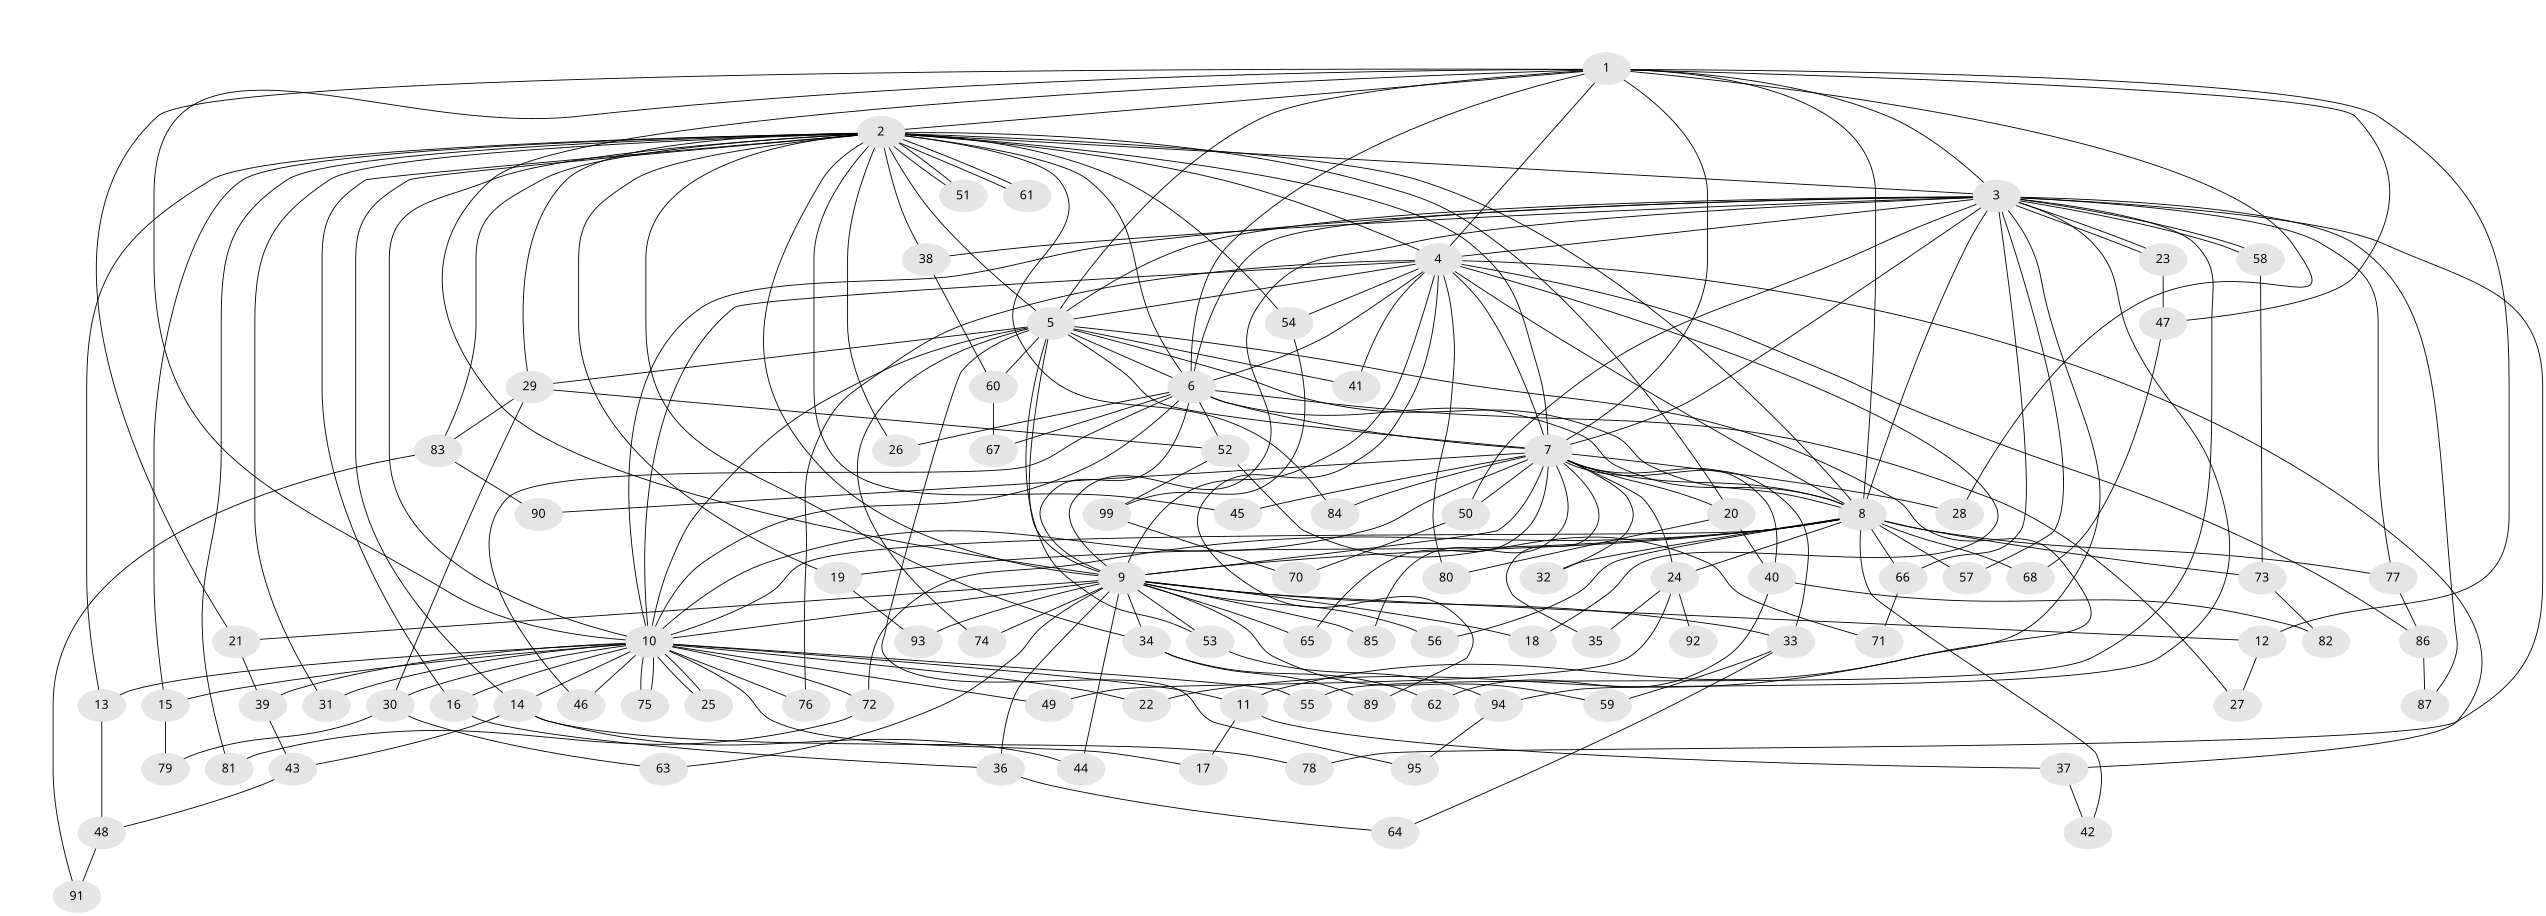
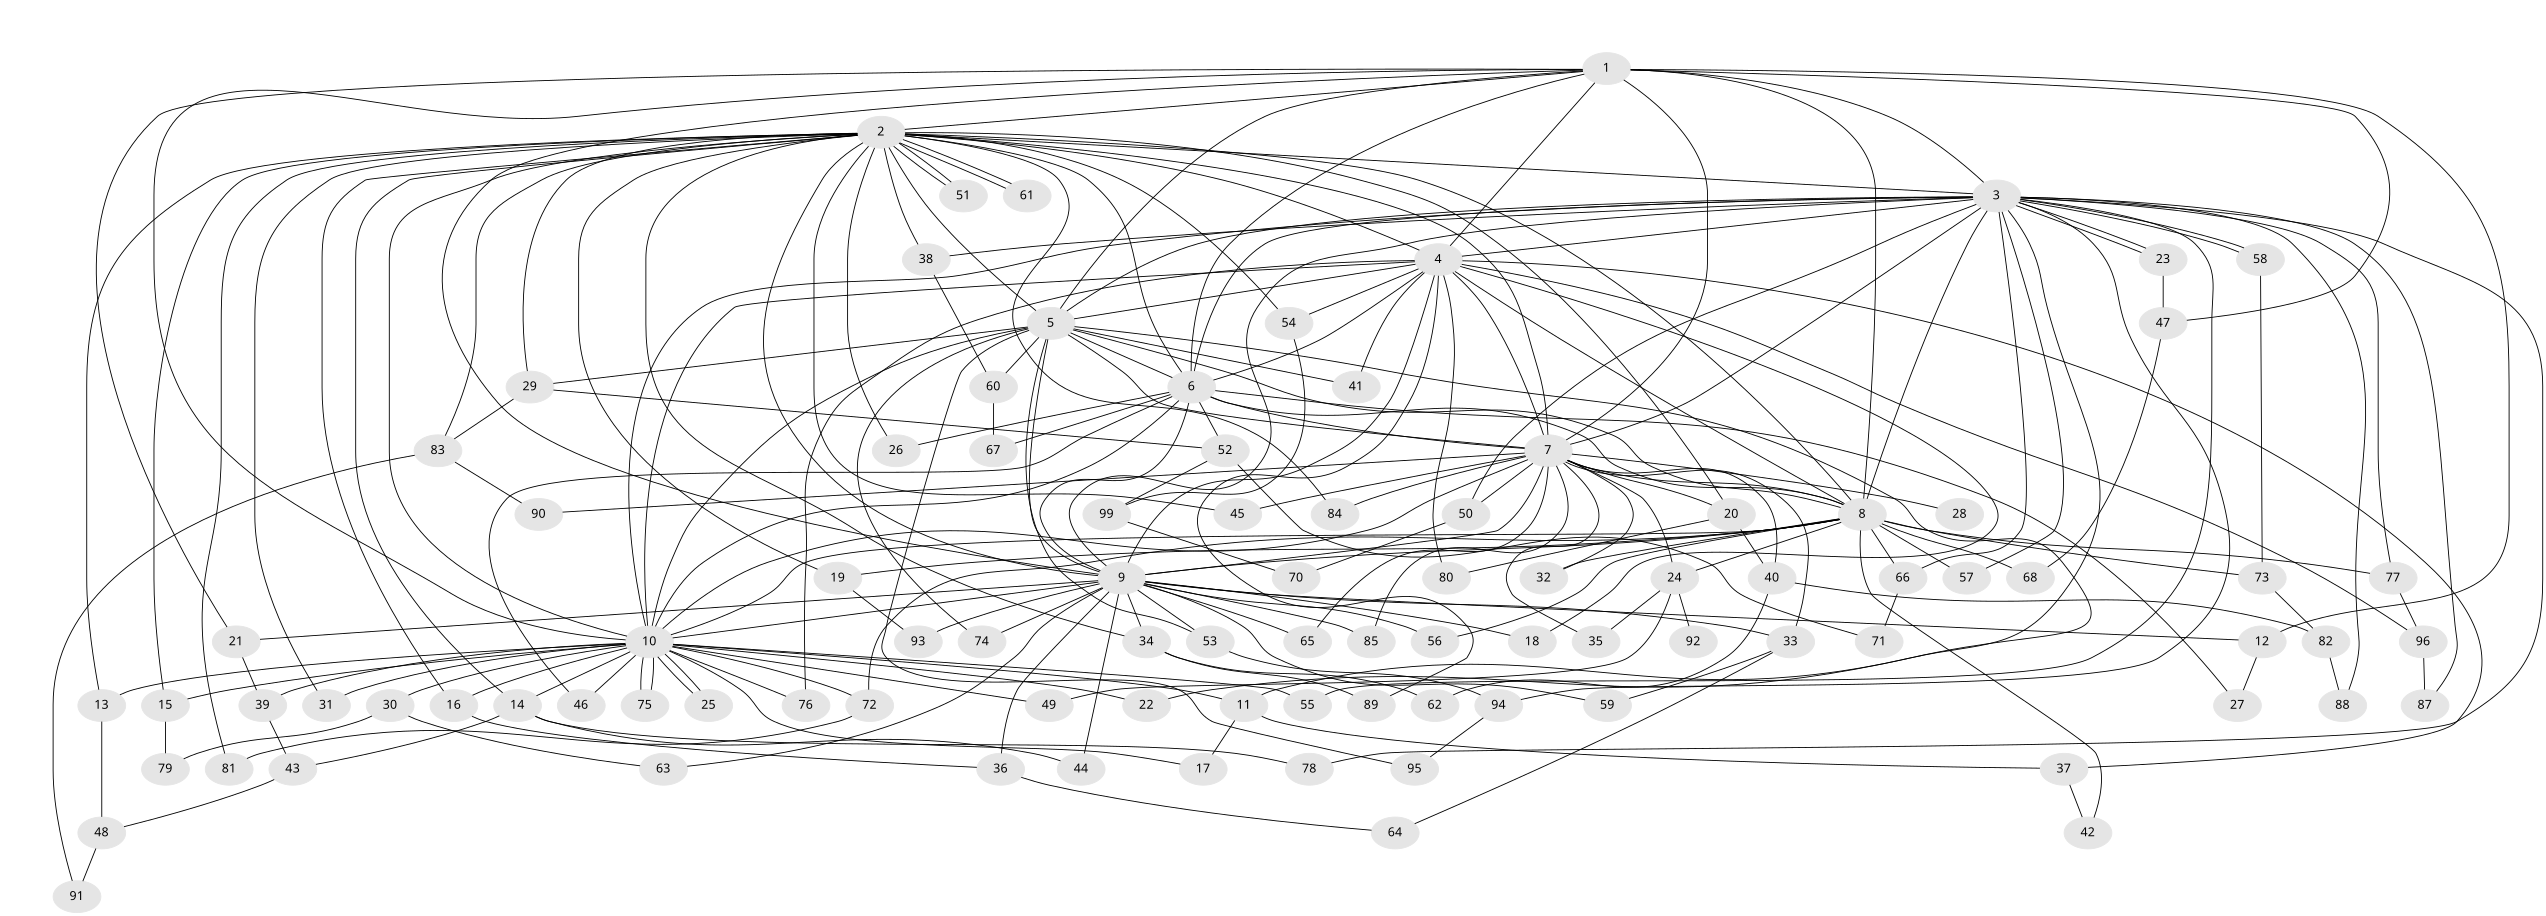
(2206, 187) -> none
(457, 545) -> none
(2423, 642) -> (2423, 642)
none -> (2343, 706)
